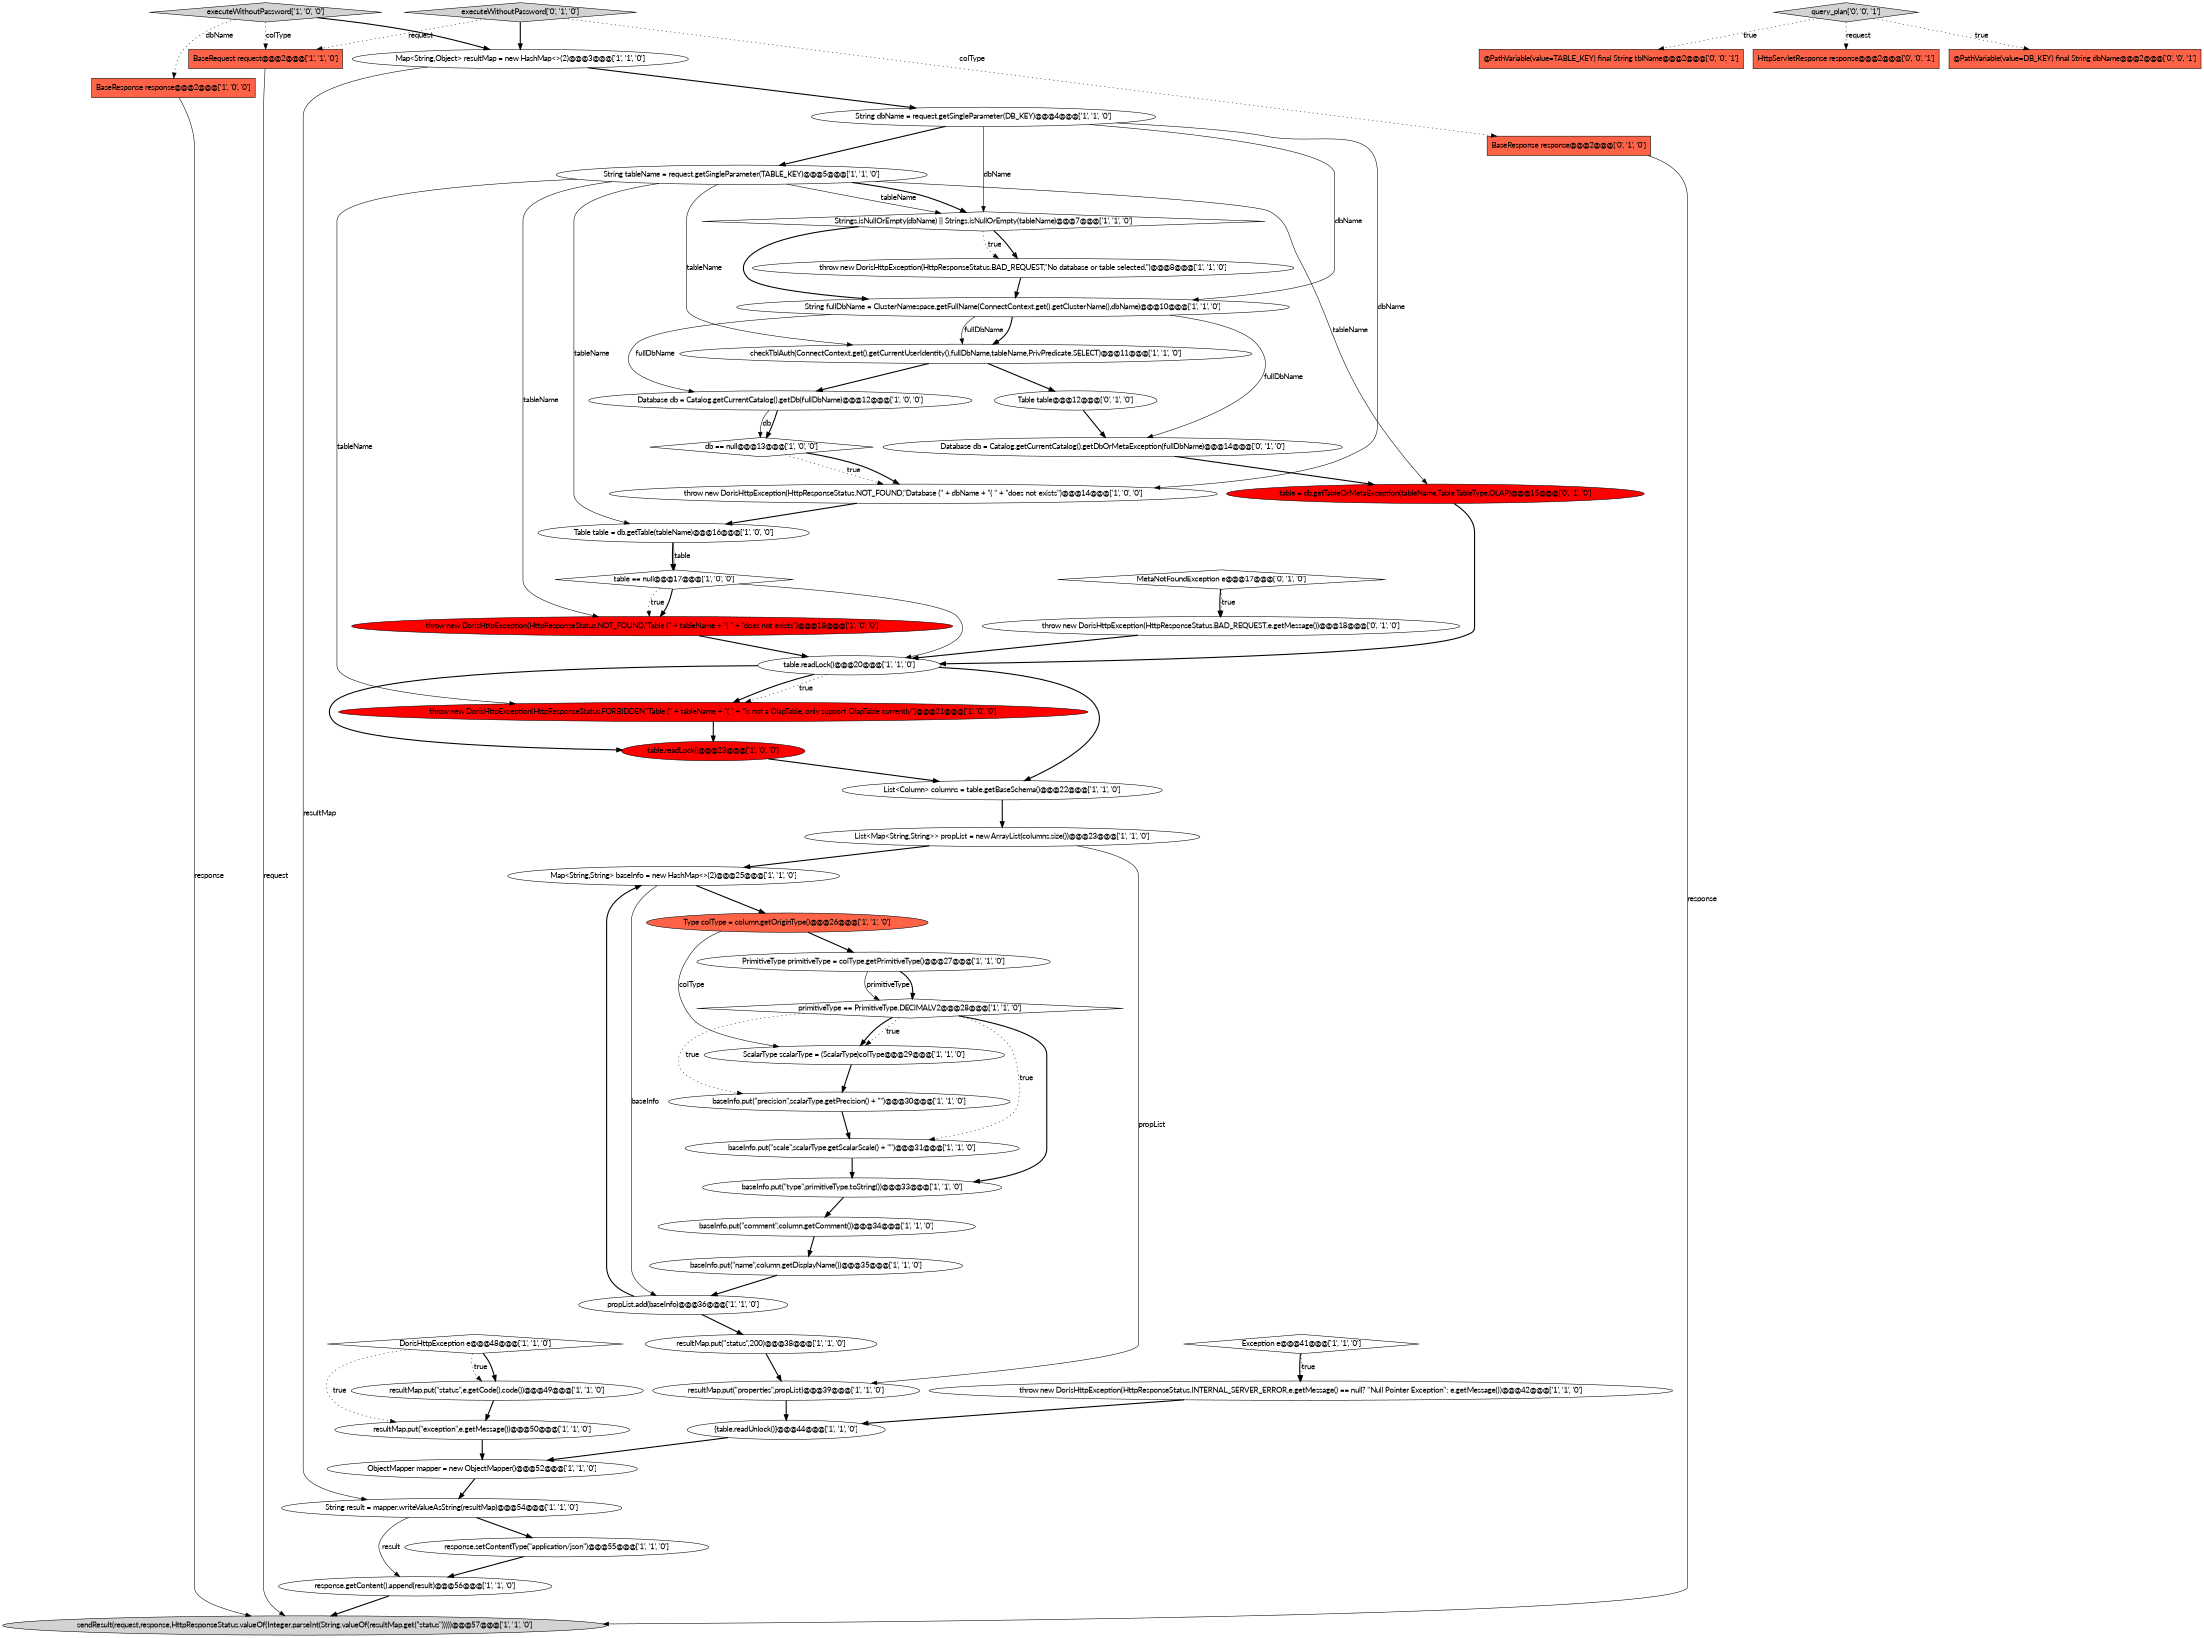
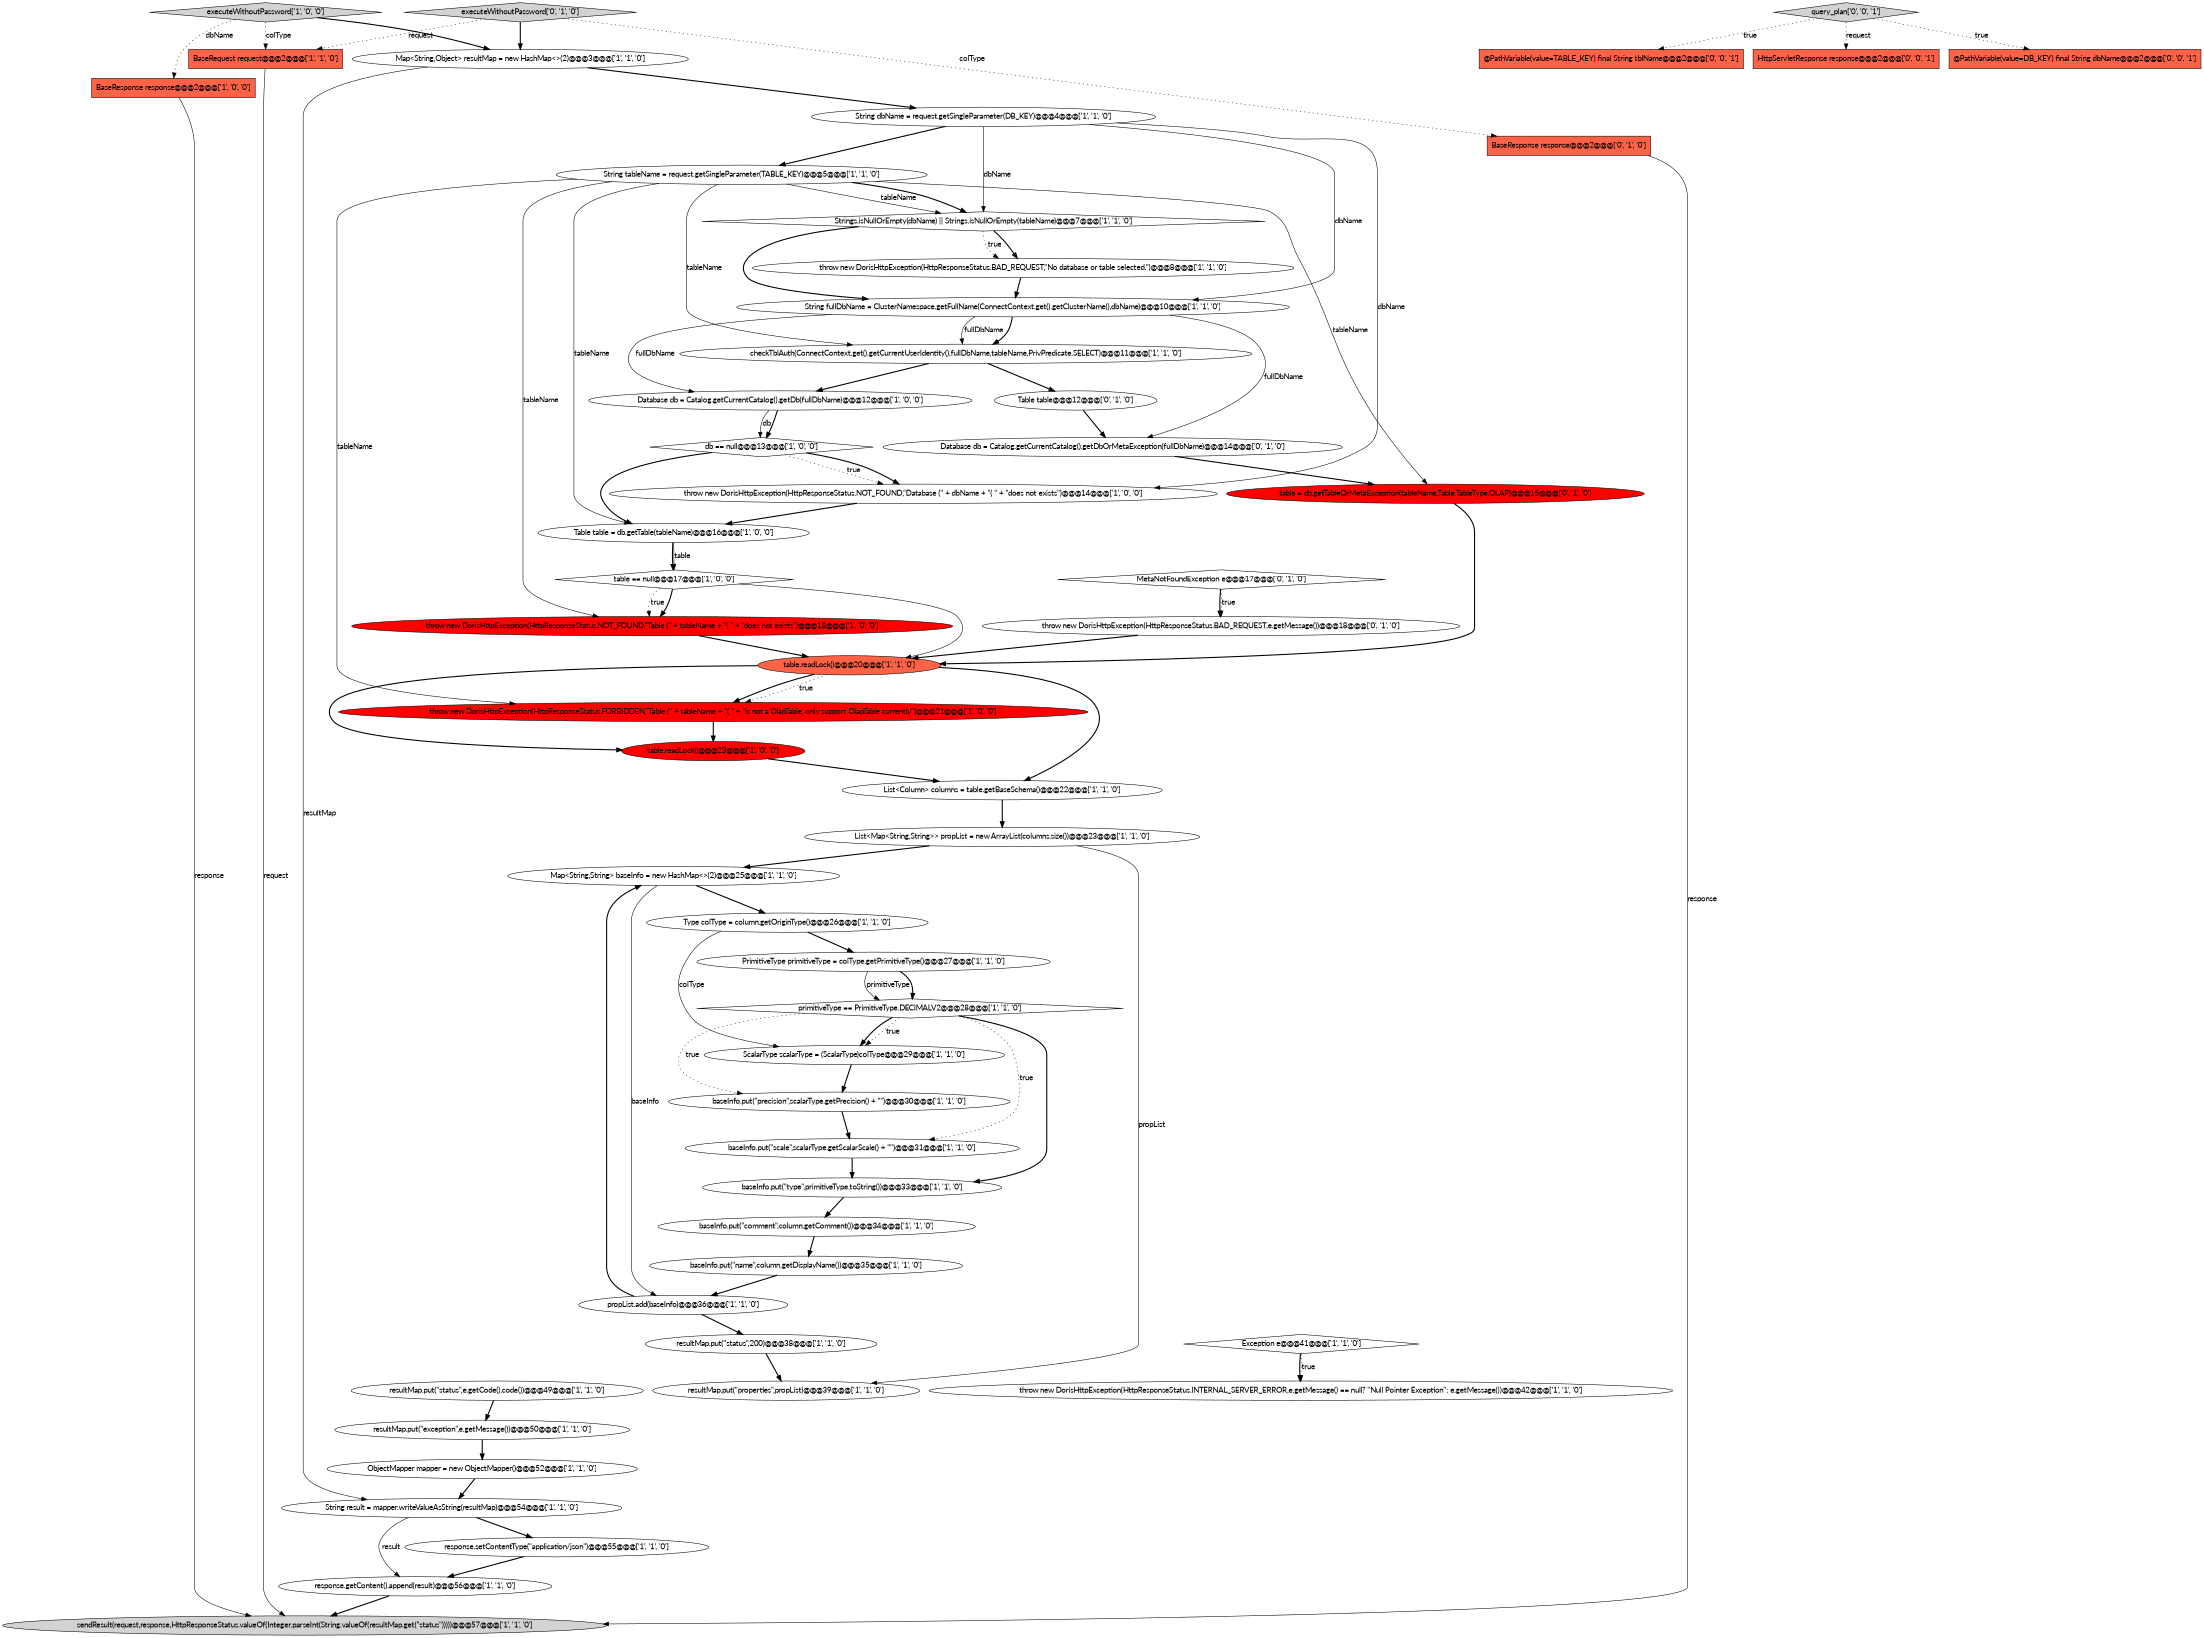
none -> (632, 469)
(849, 665) -> (849, 665)
(787, 923) -> (787, 923)
(475, 1344) -> none
(786, 1430) -> none
